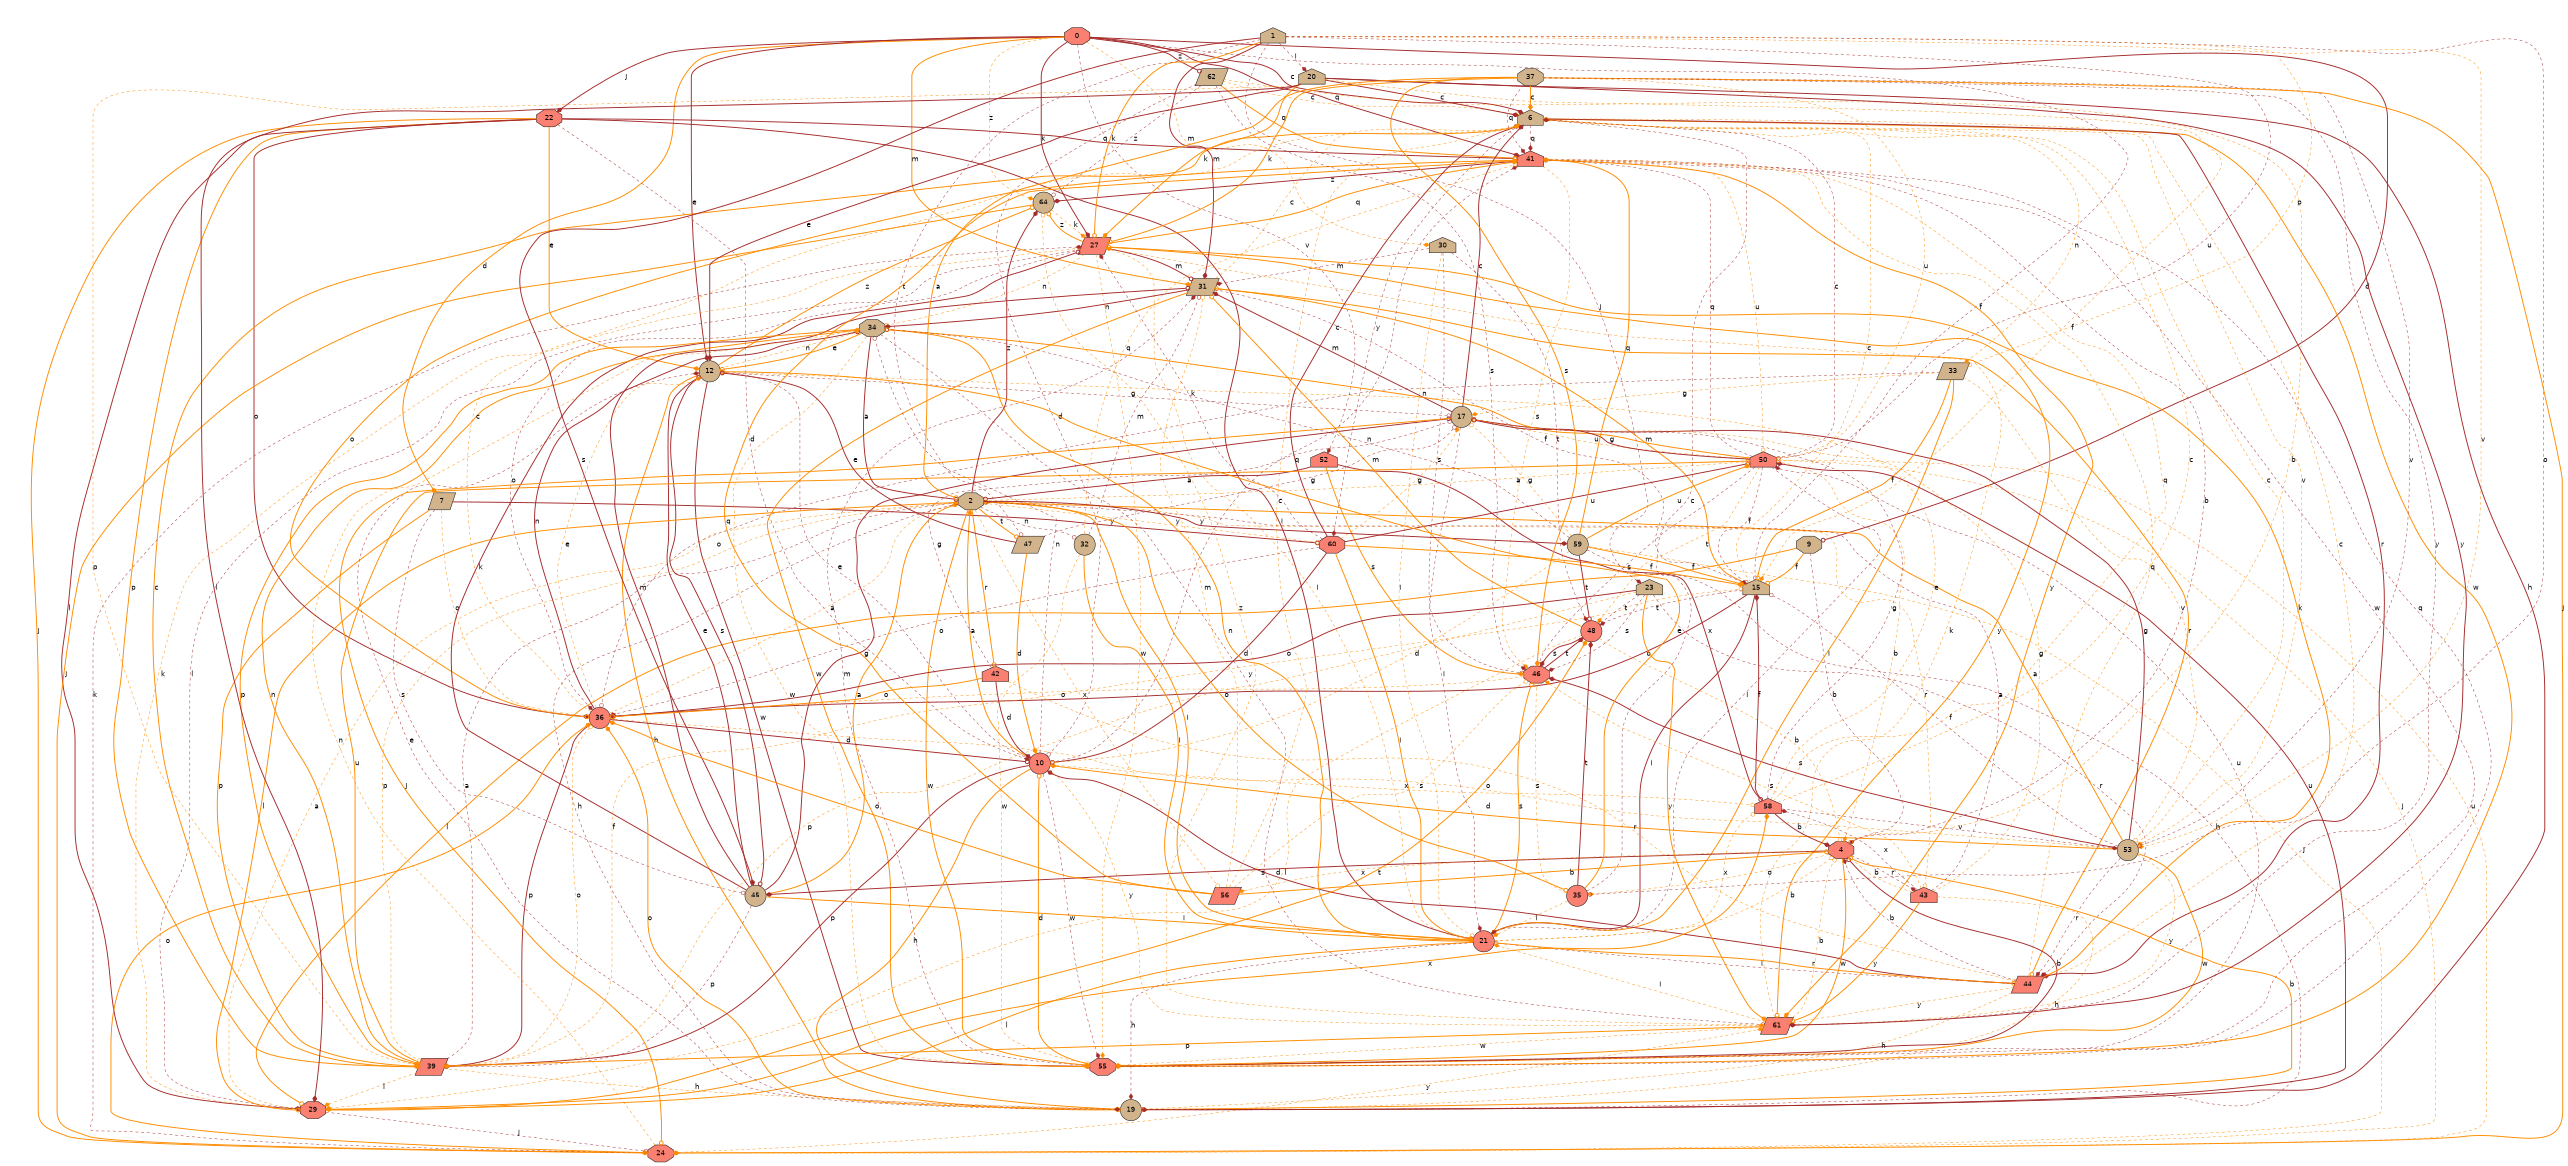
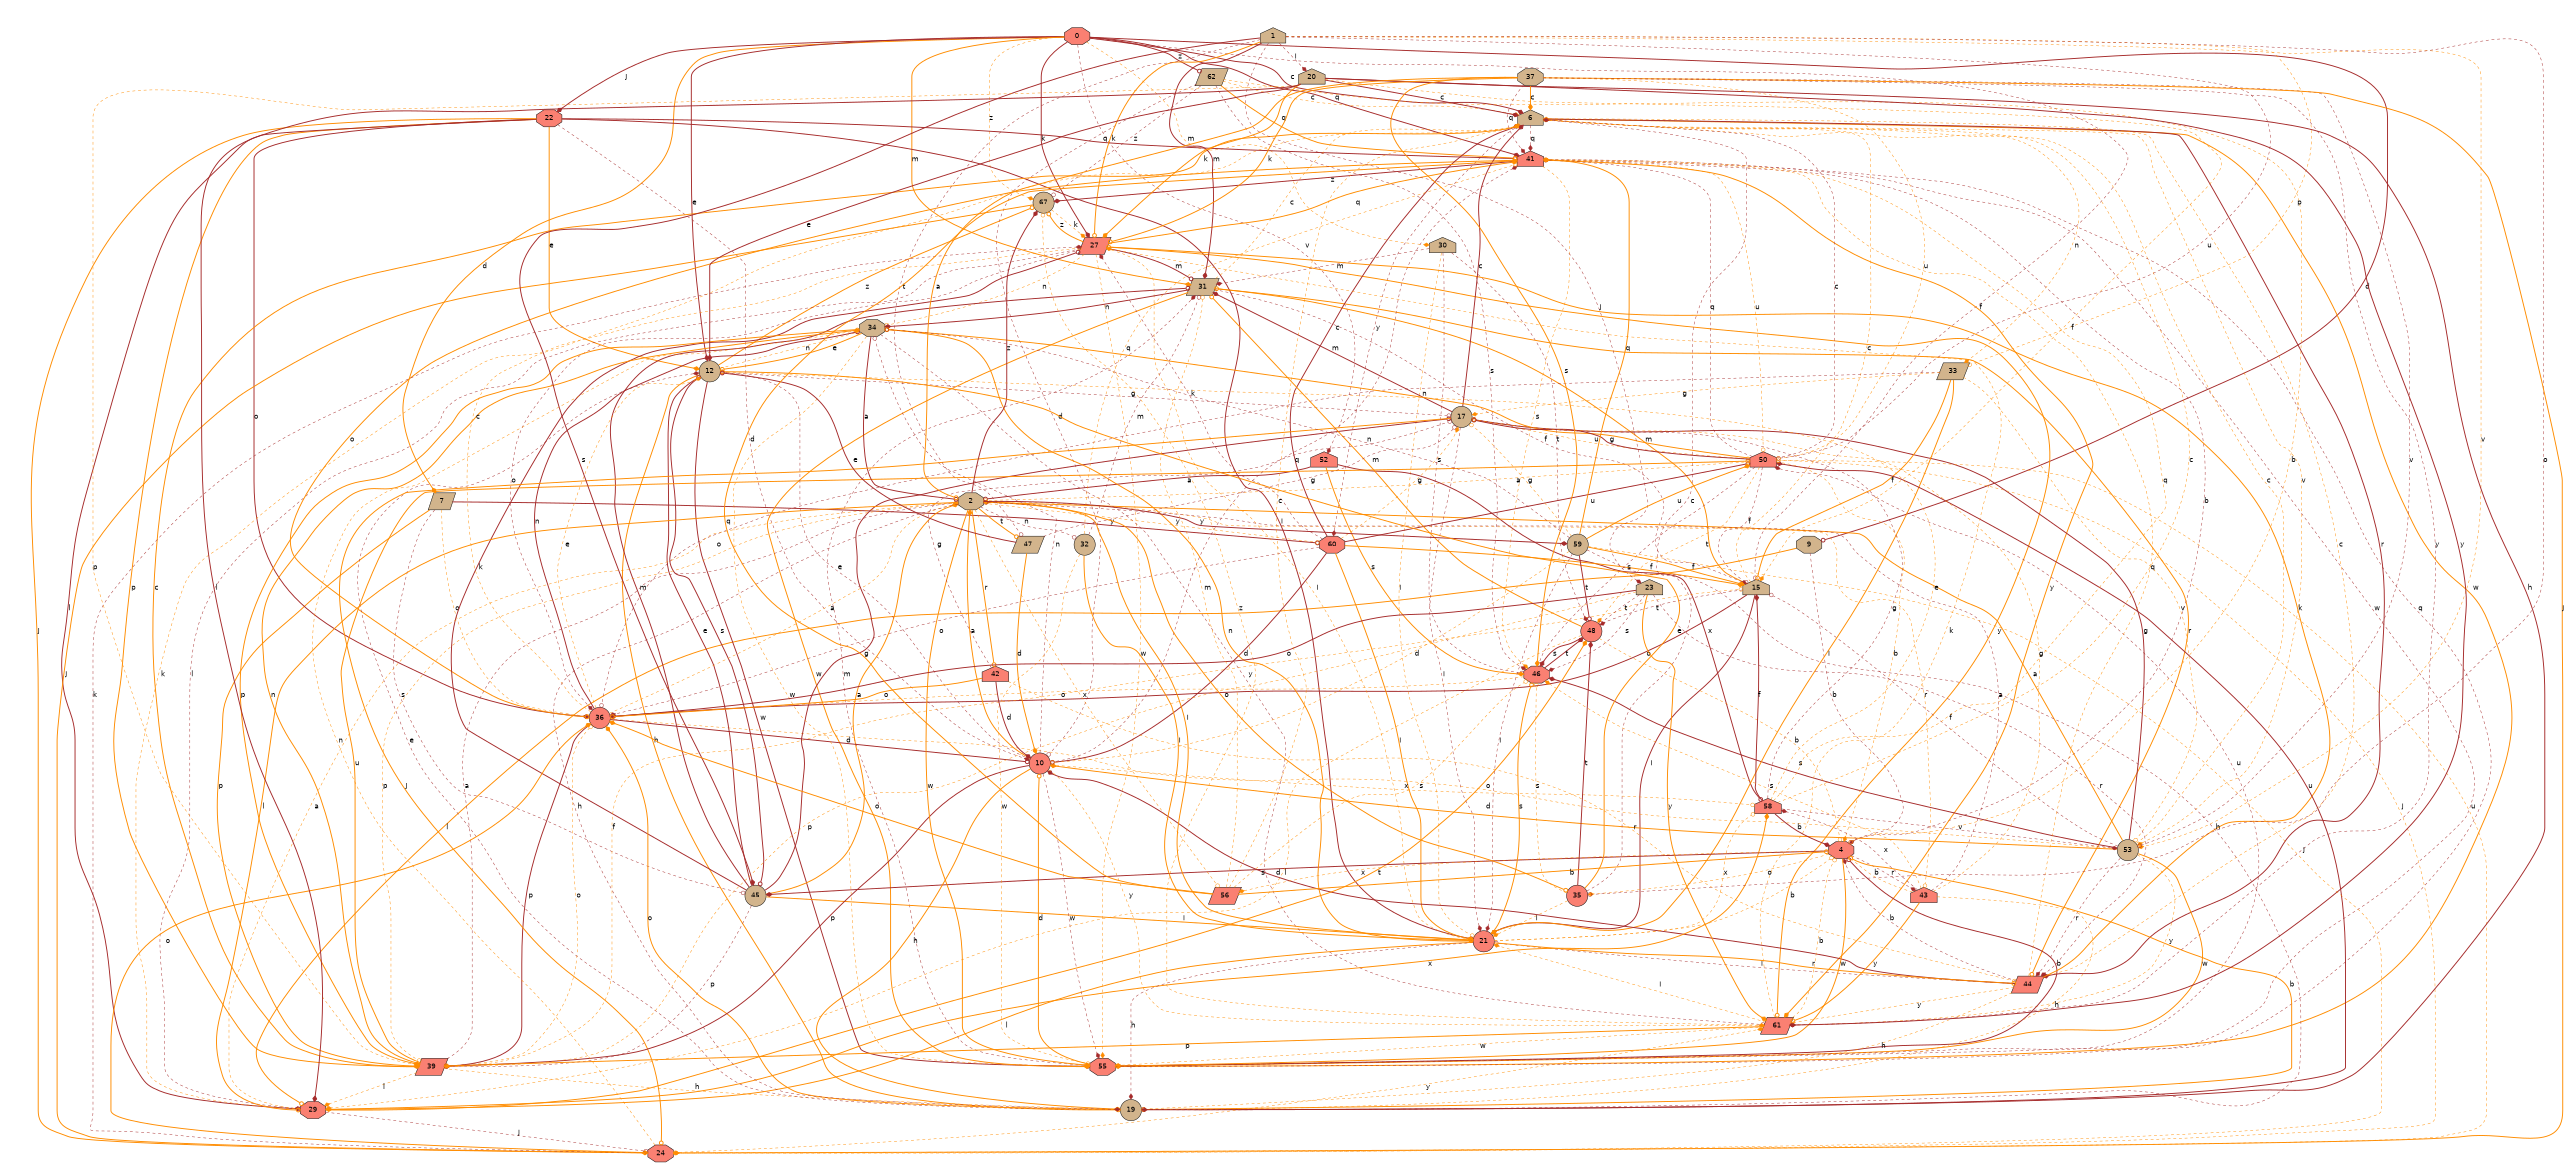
(1044, 203) -> (1044, 203)
(1789, 570) -> none
(1720, 719) -> (1501, 733)
